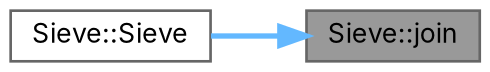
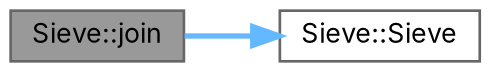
(245, 36) -> (218, 36)
